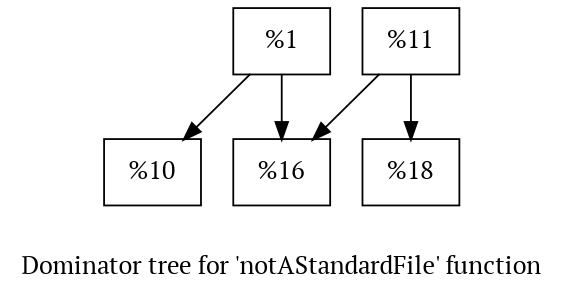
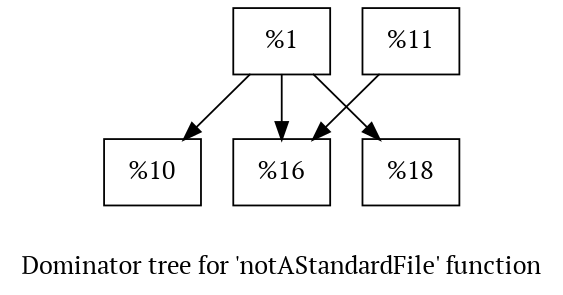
(411, 98) -> (339, 99)
